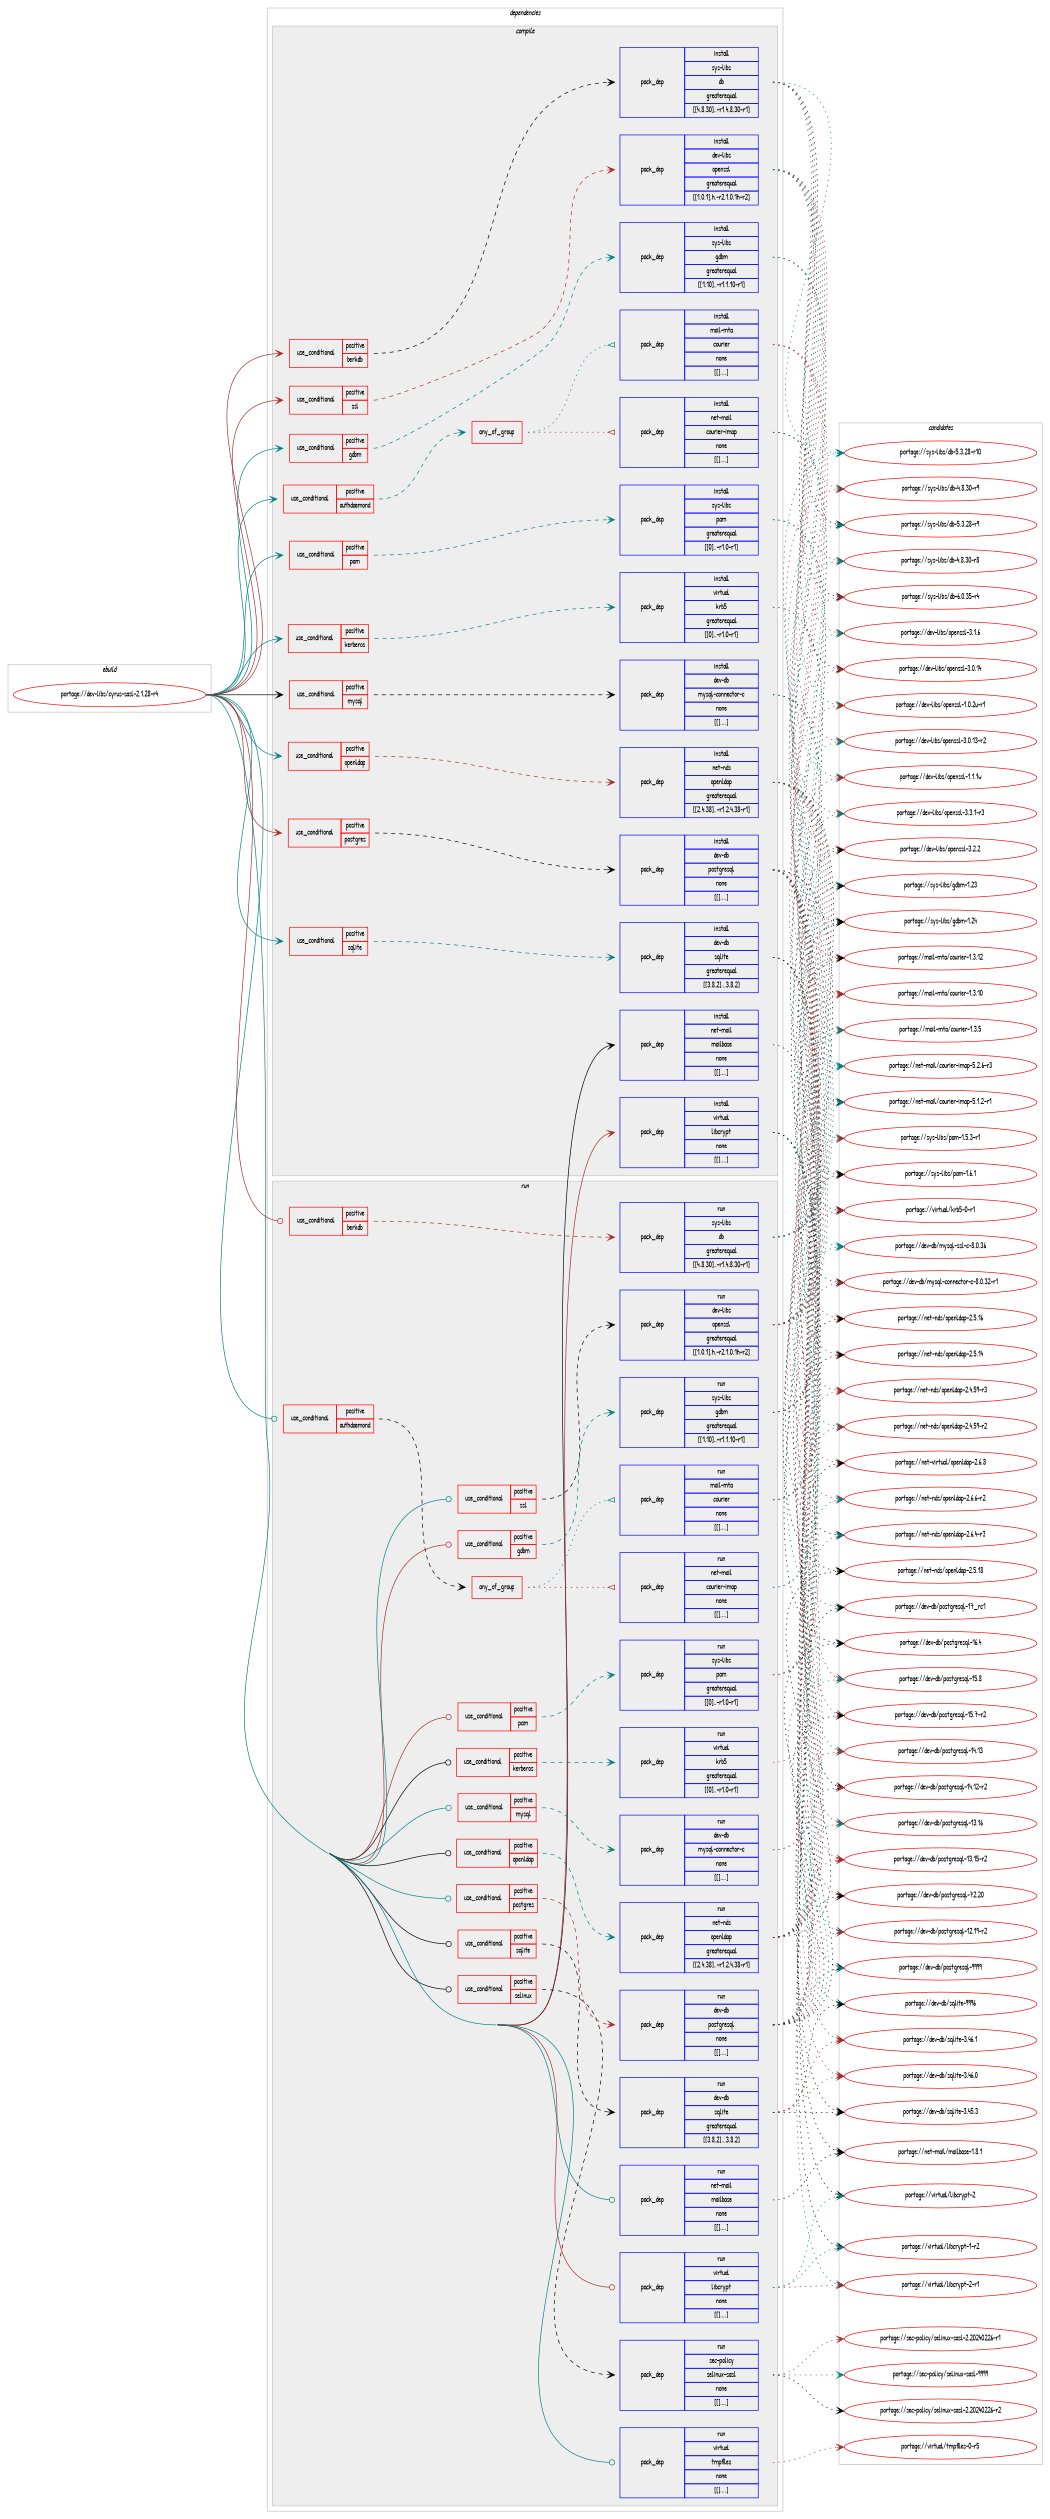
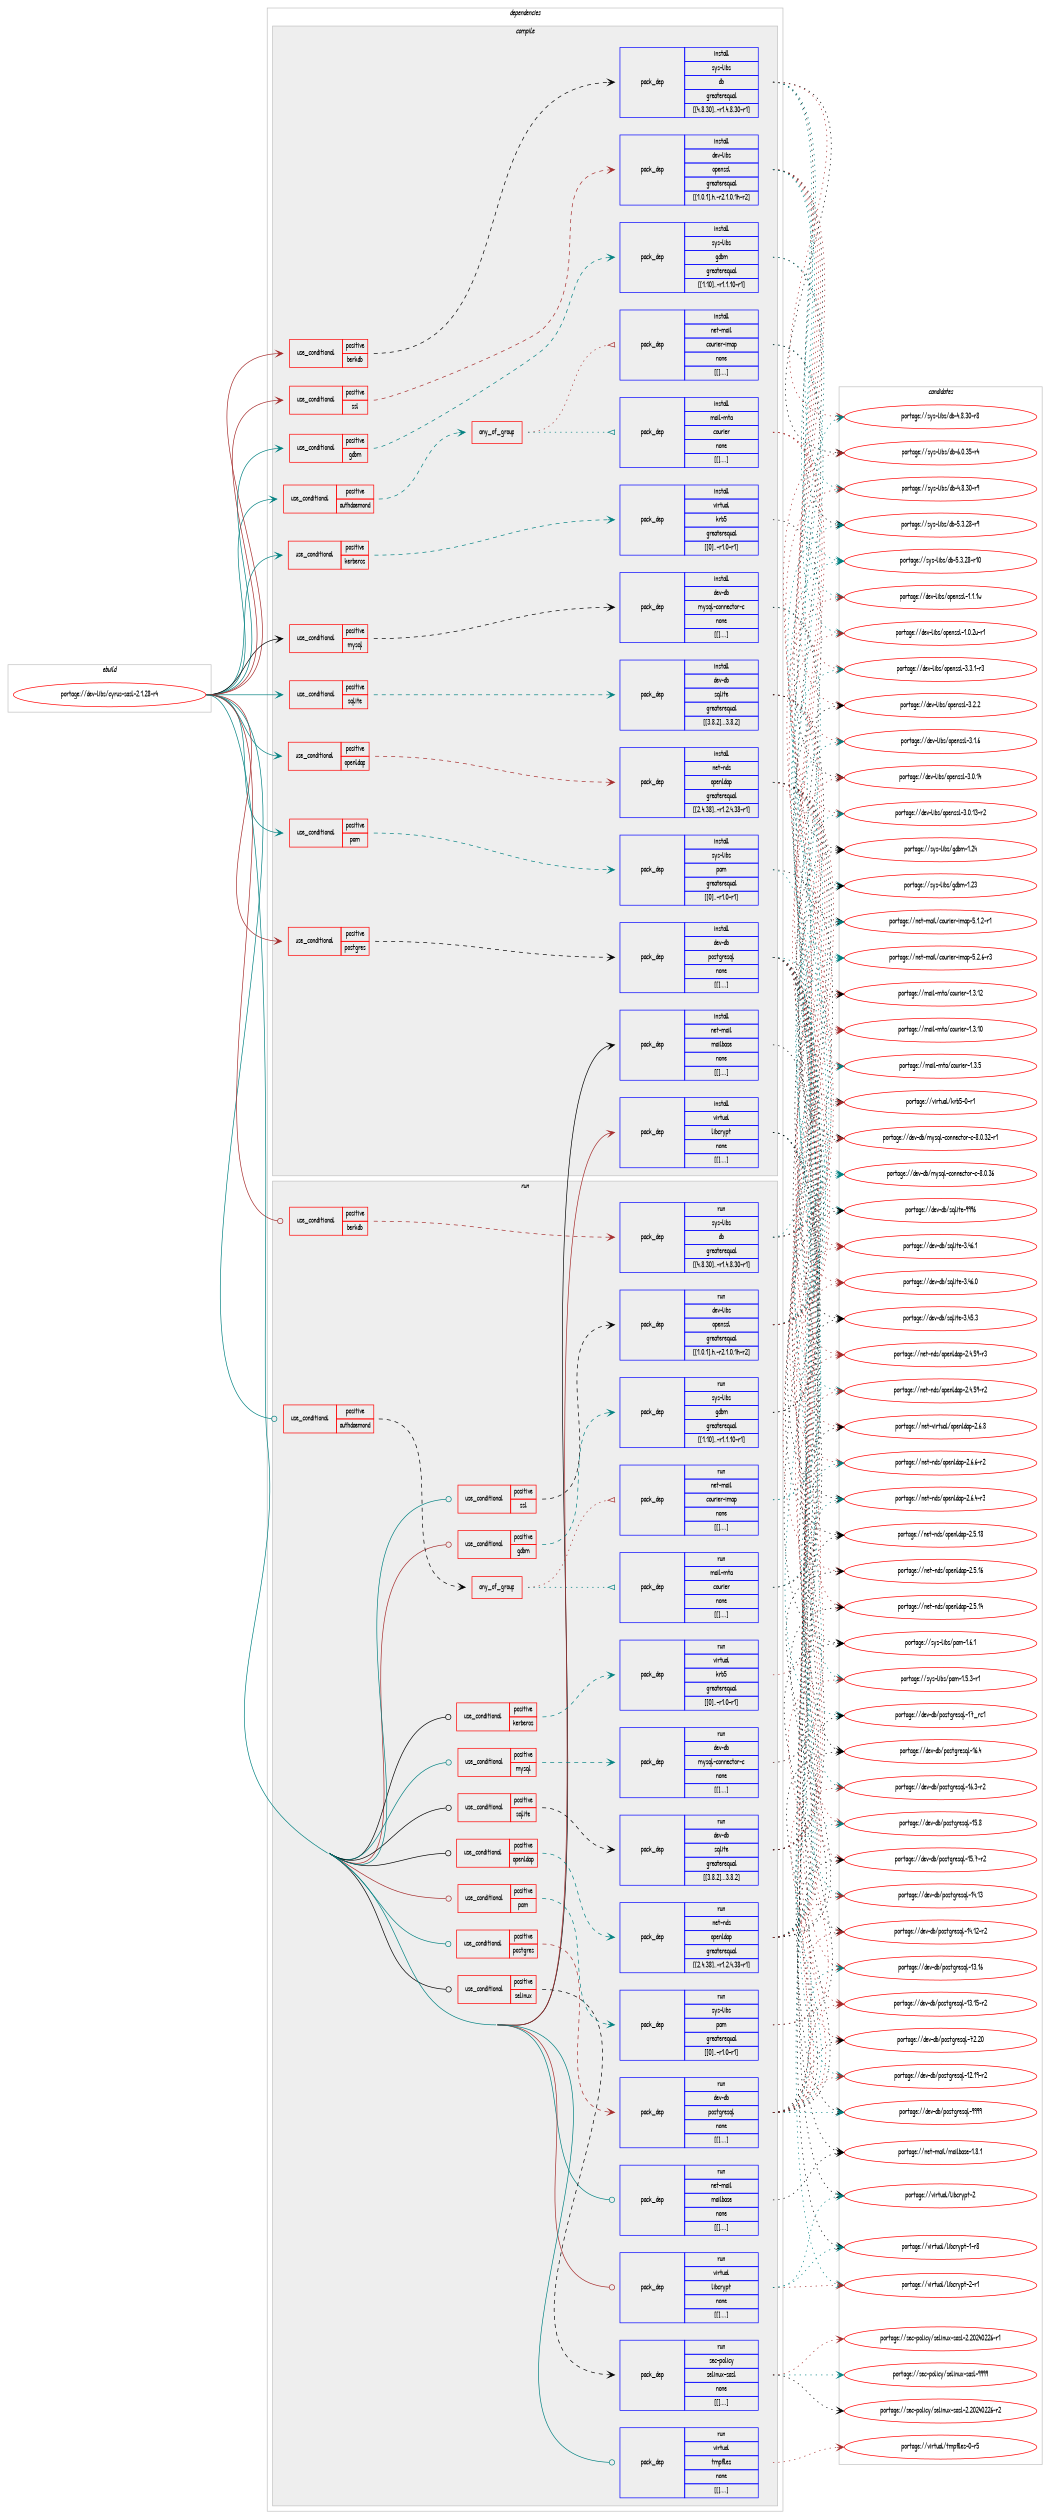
(941, 1247) -> (941, 1174)
none -> (941, 1788)
(941, 2247) -> (941, 2247)
